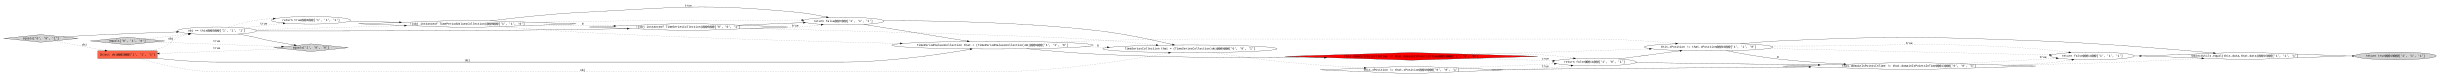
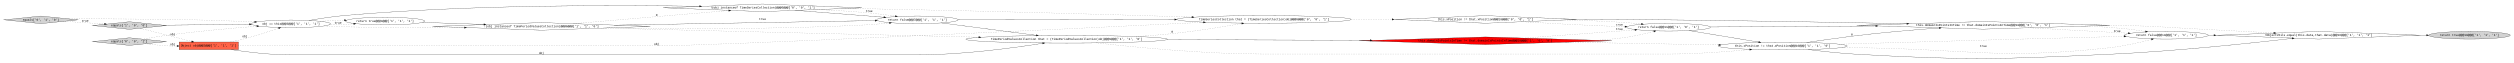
(120, 34) -> (200, 31)
(266, 40) -> (206, 25)
(217, 48) -> (173, 35)
